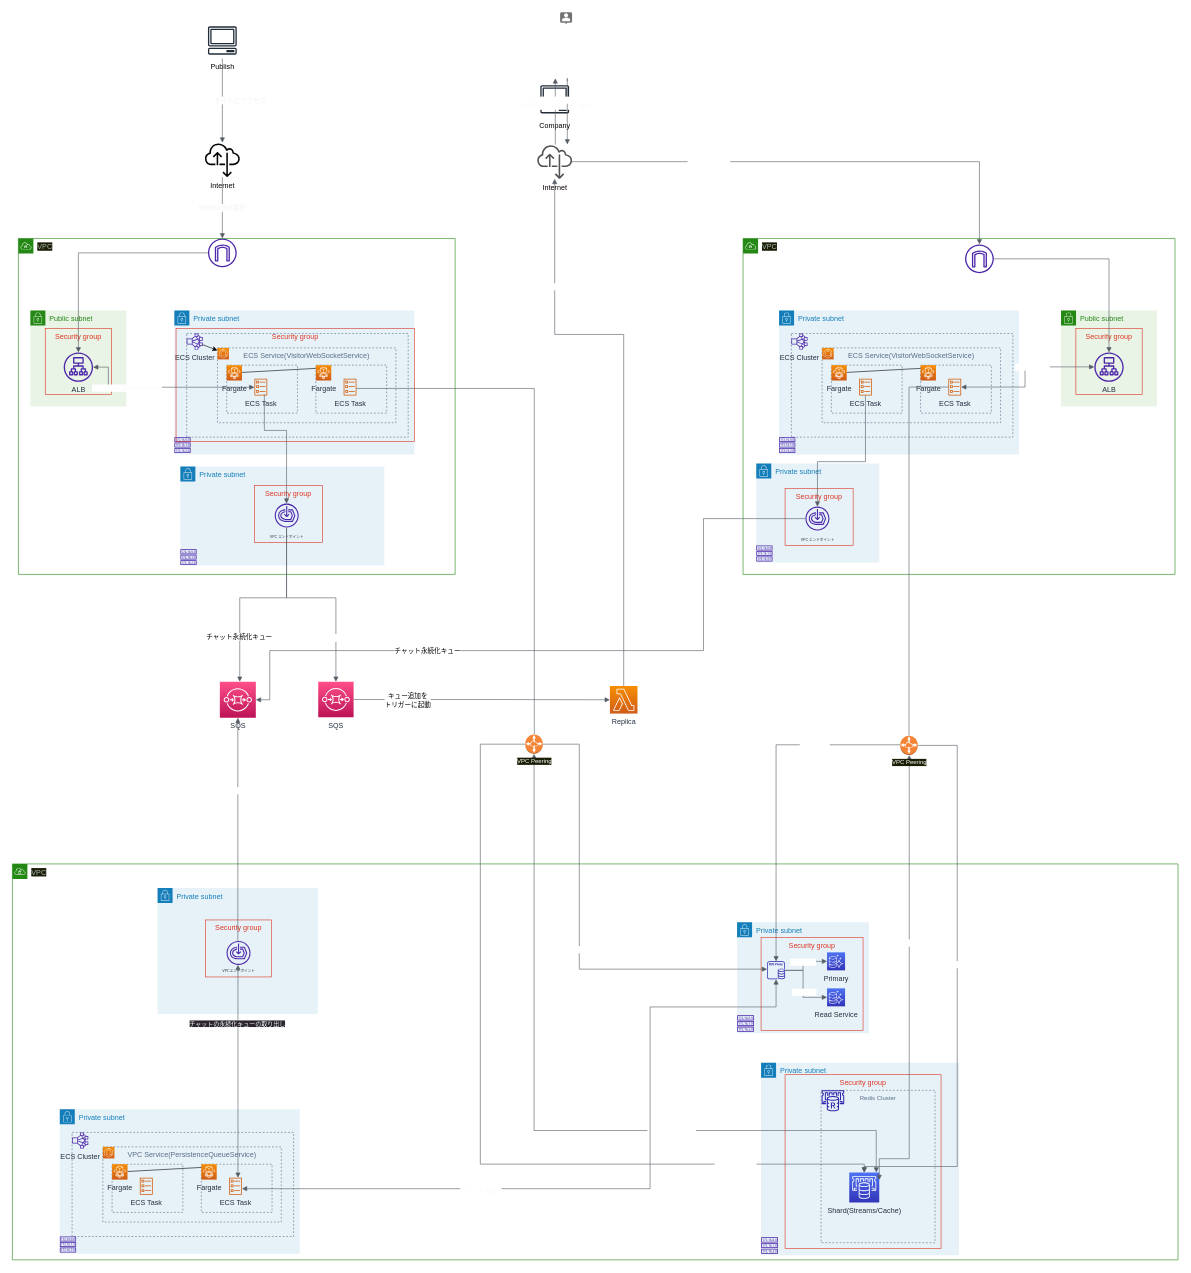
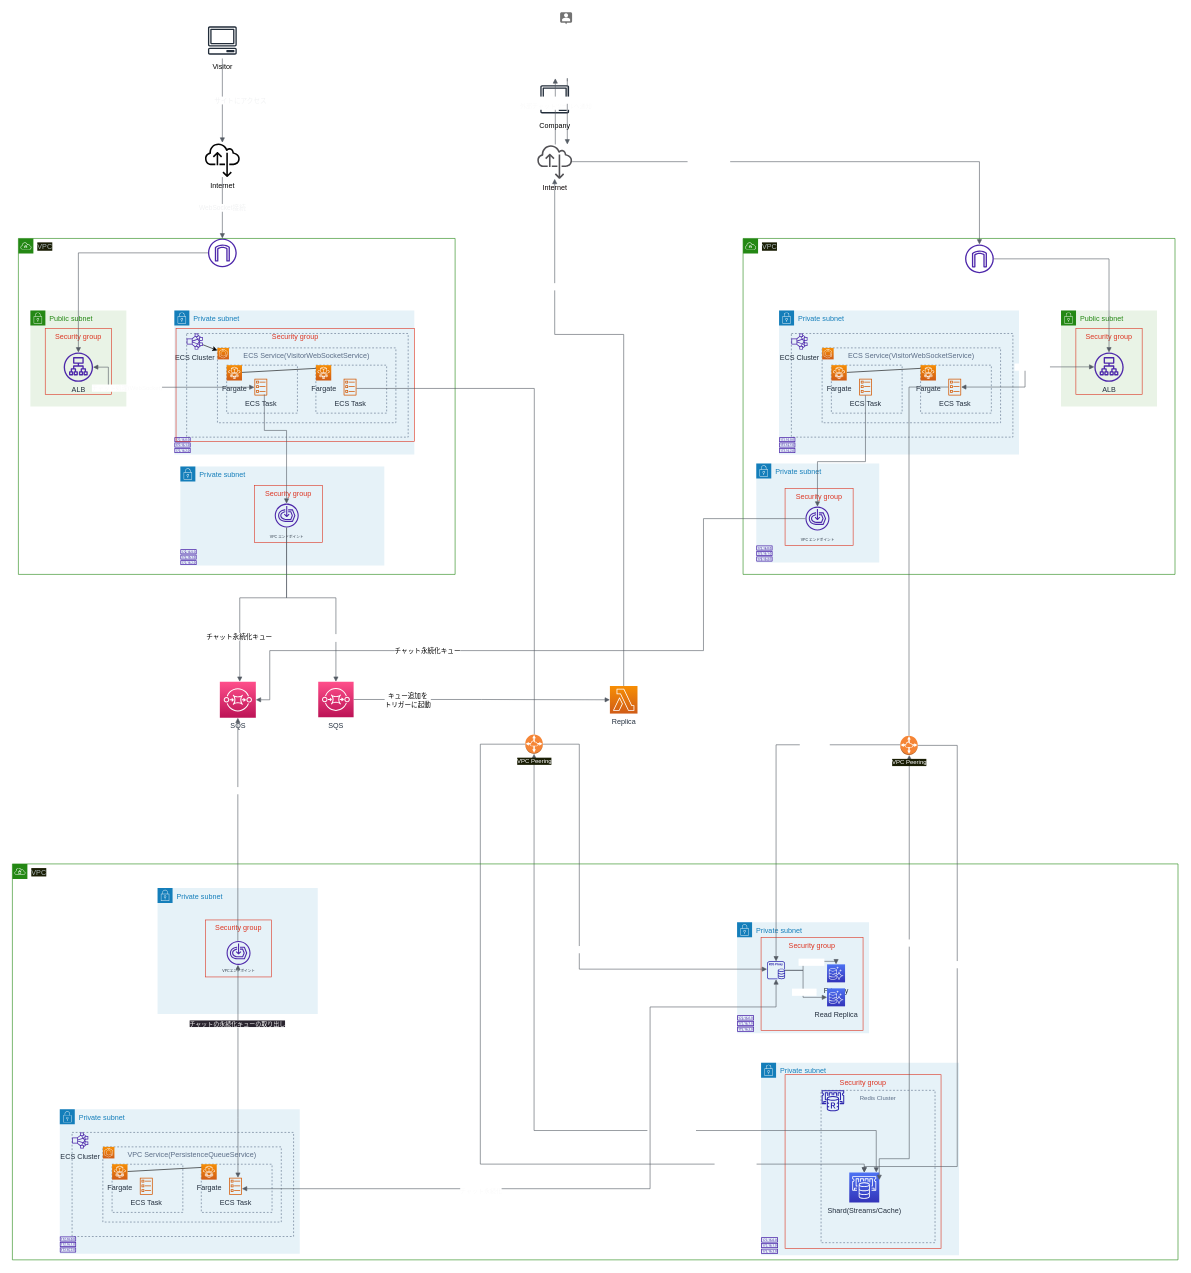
(223, 67) -> (223, 67)
(836, 962) -> (836, 974)
(836, 1015) -> (836, 1015)
